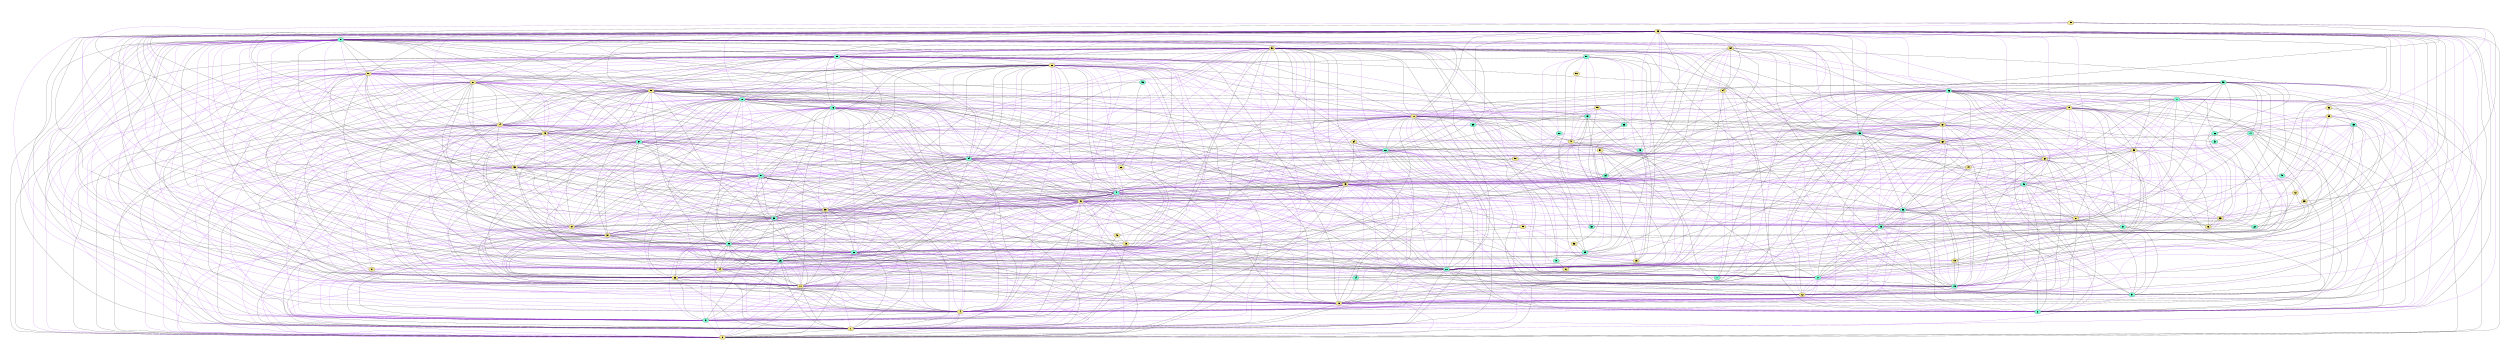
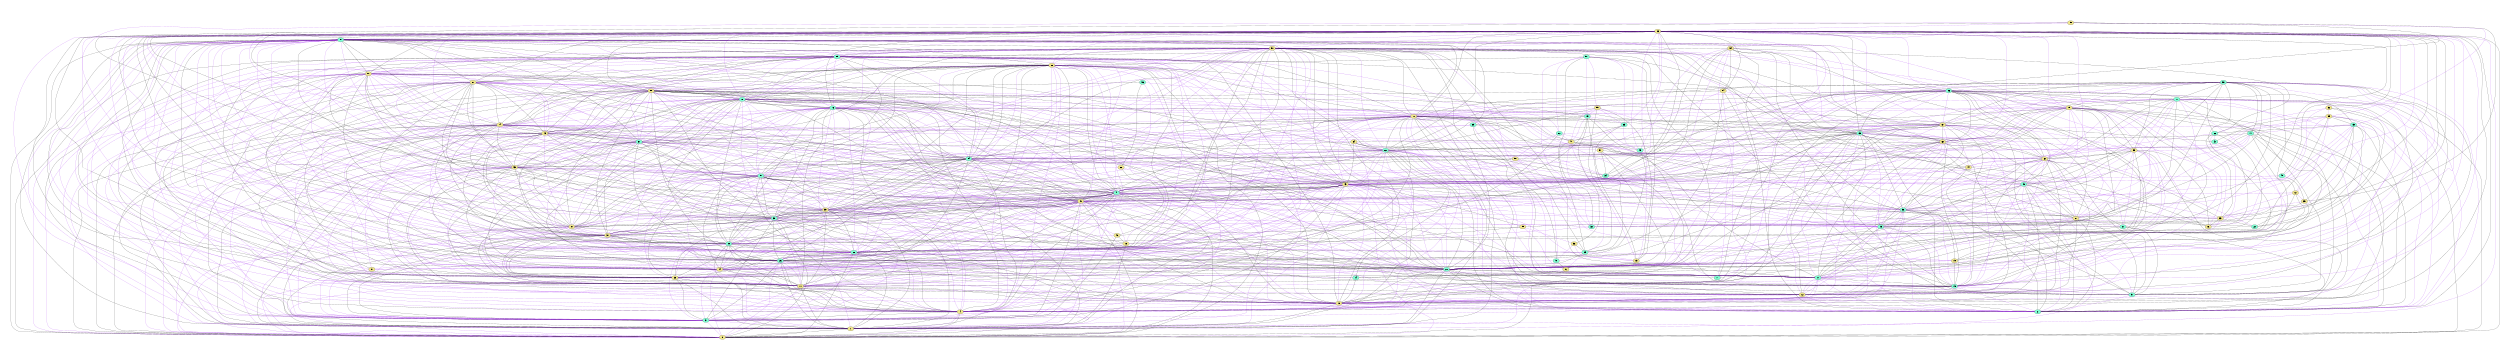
(1577, 74) -> none
